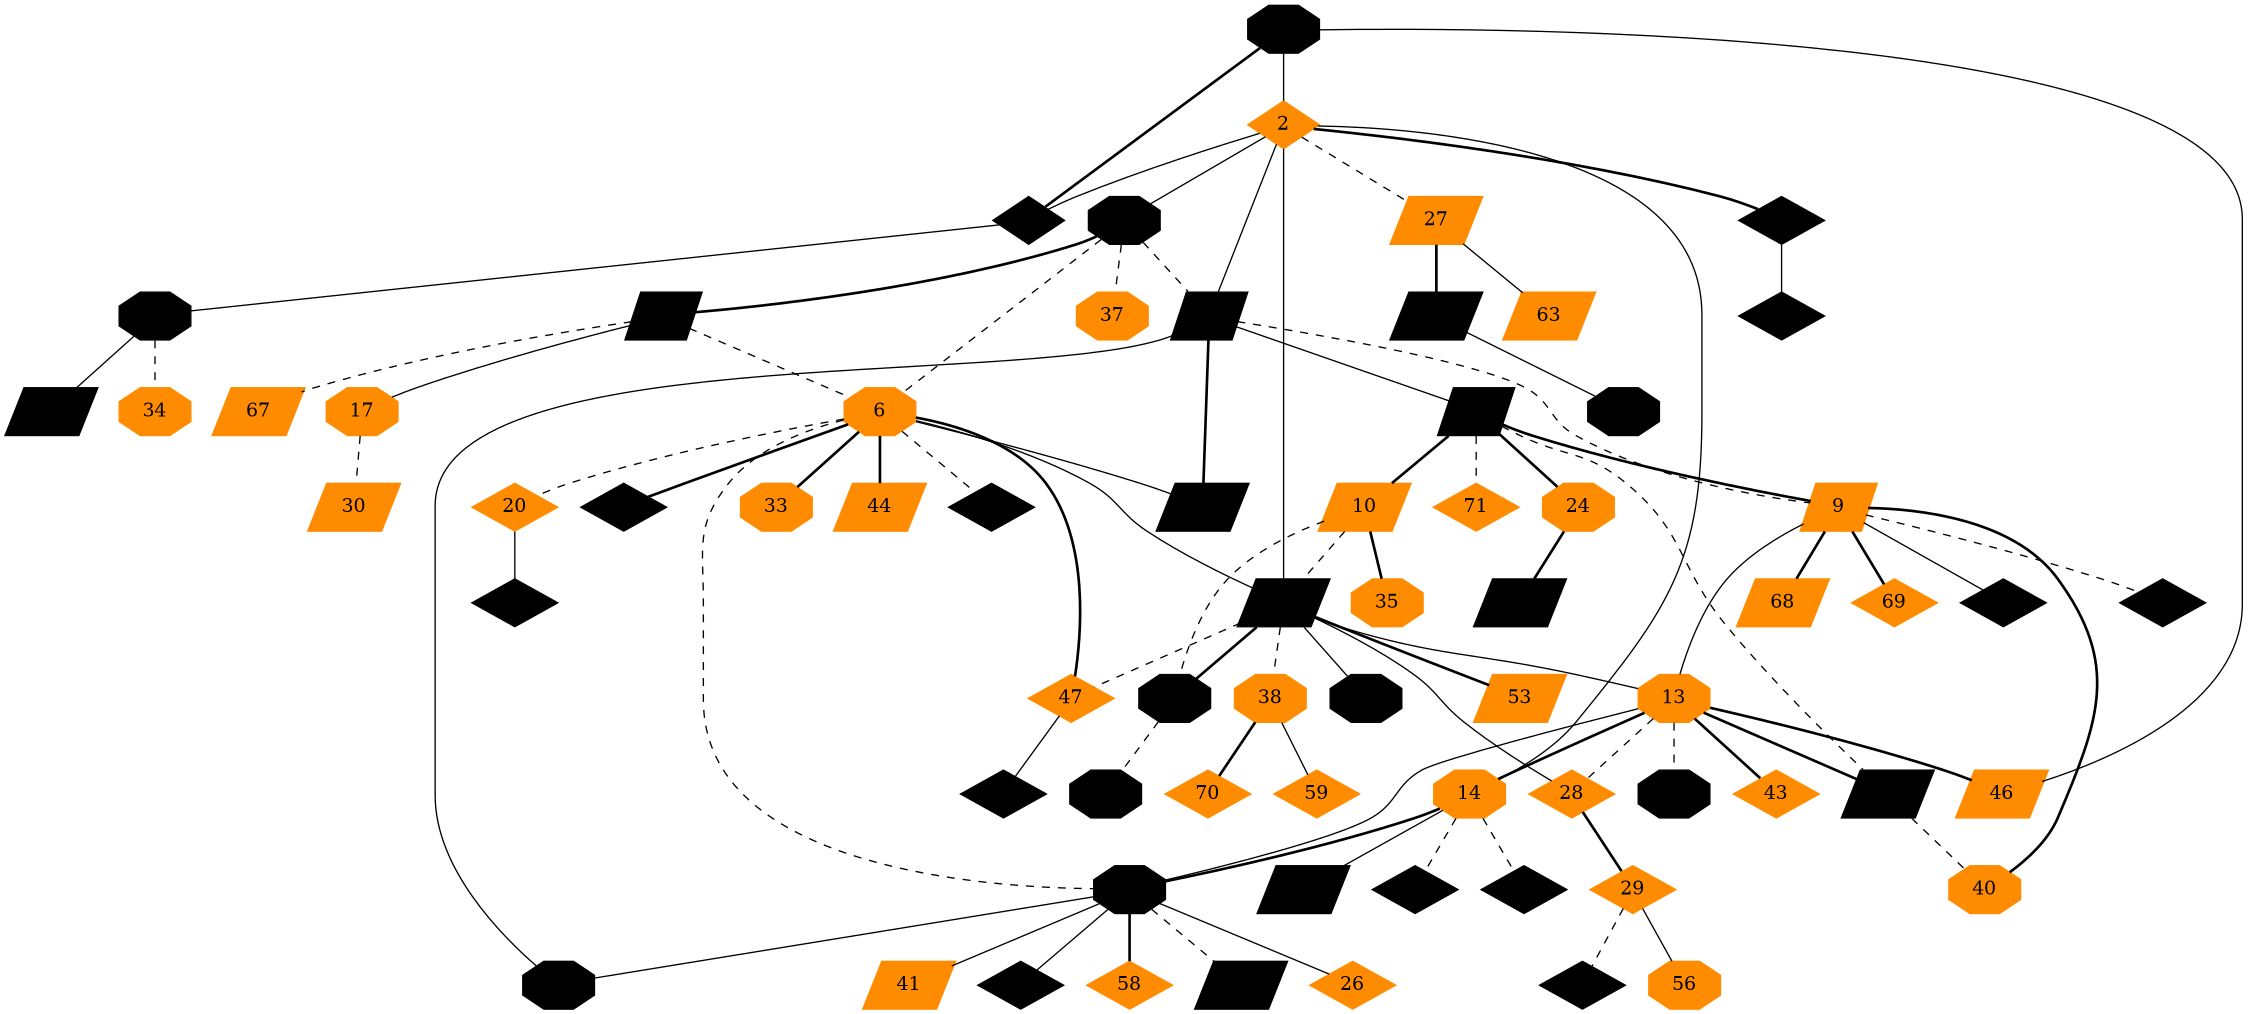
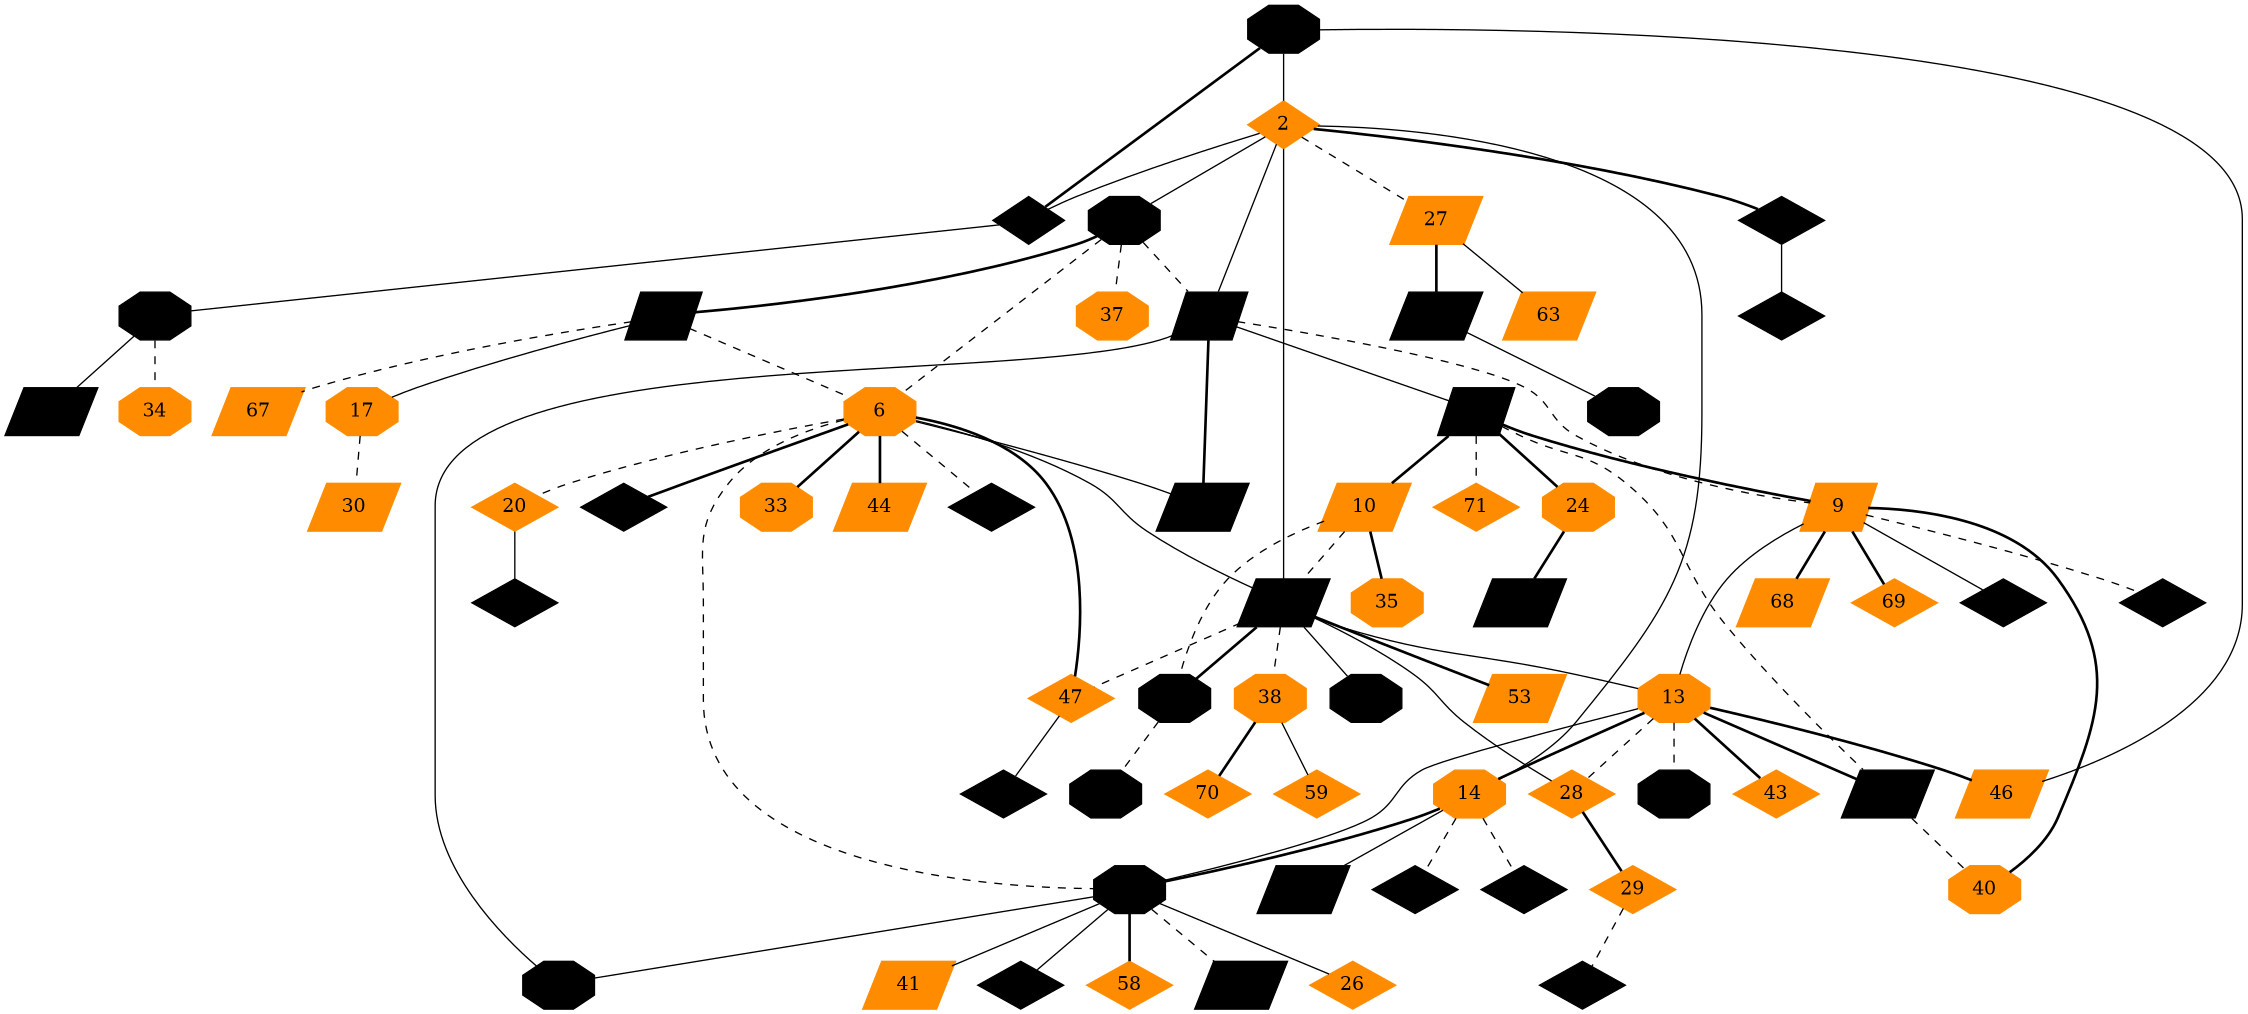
(1685, 985) -> none
